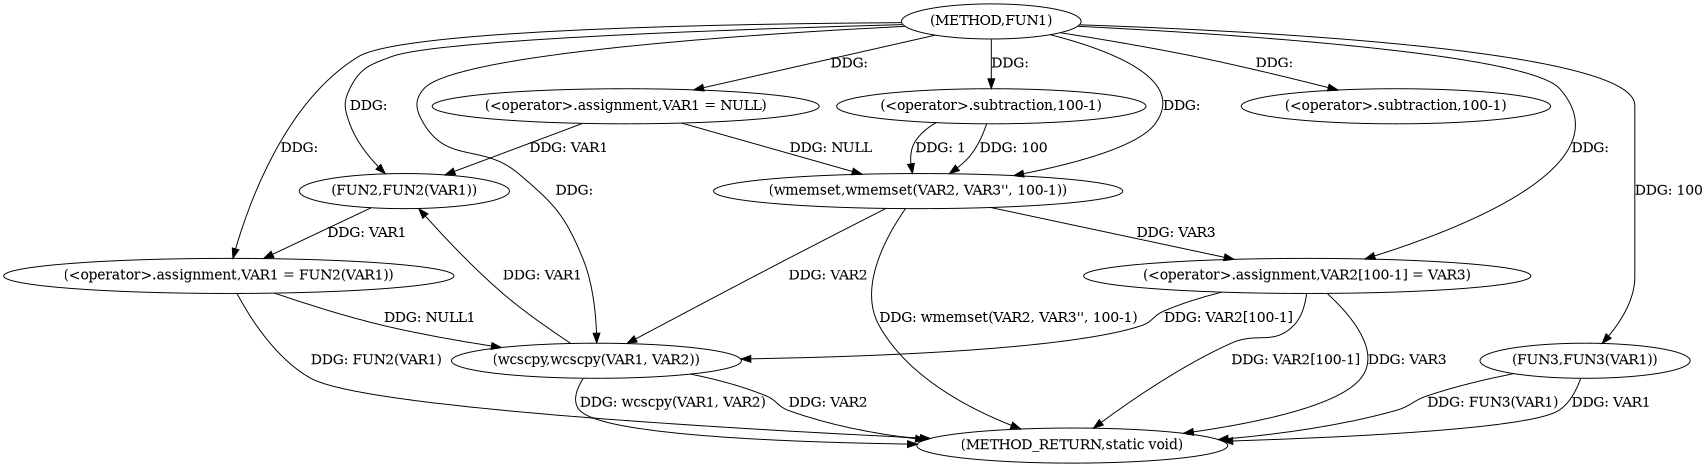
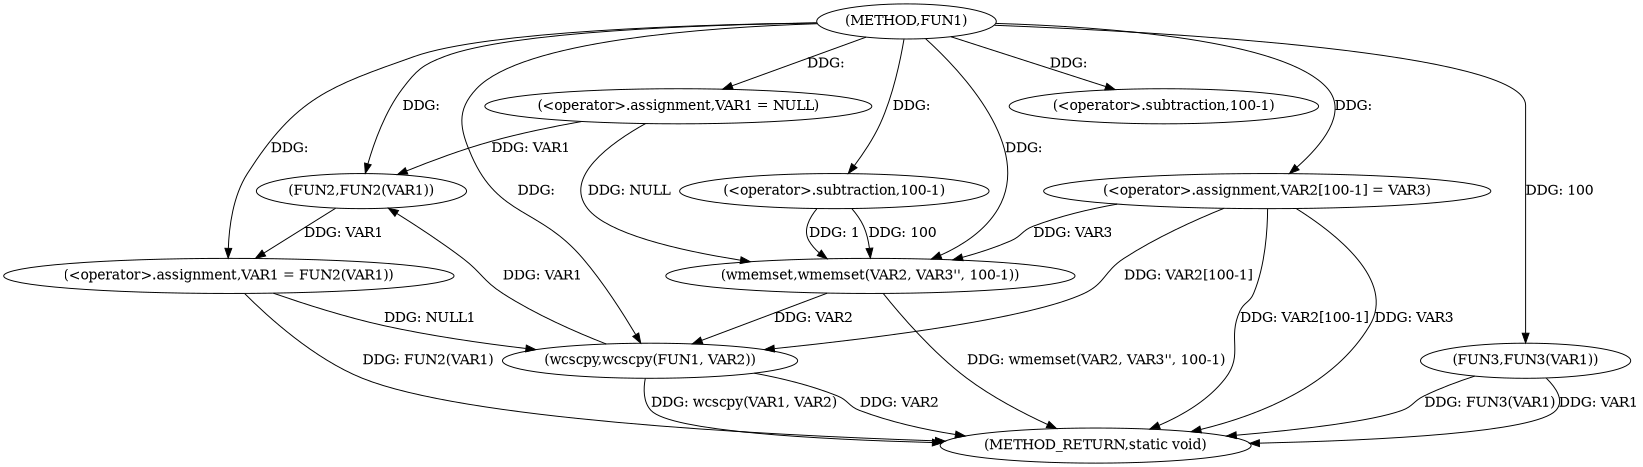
(1108, 232) -> (1037, 225)
(596, 361) -> (650, 361)
